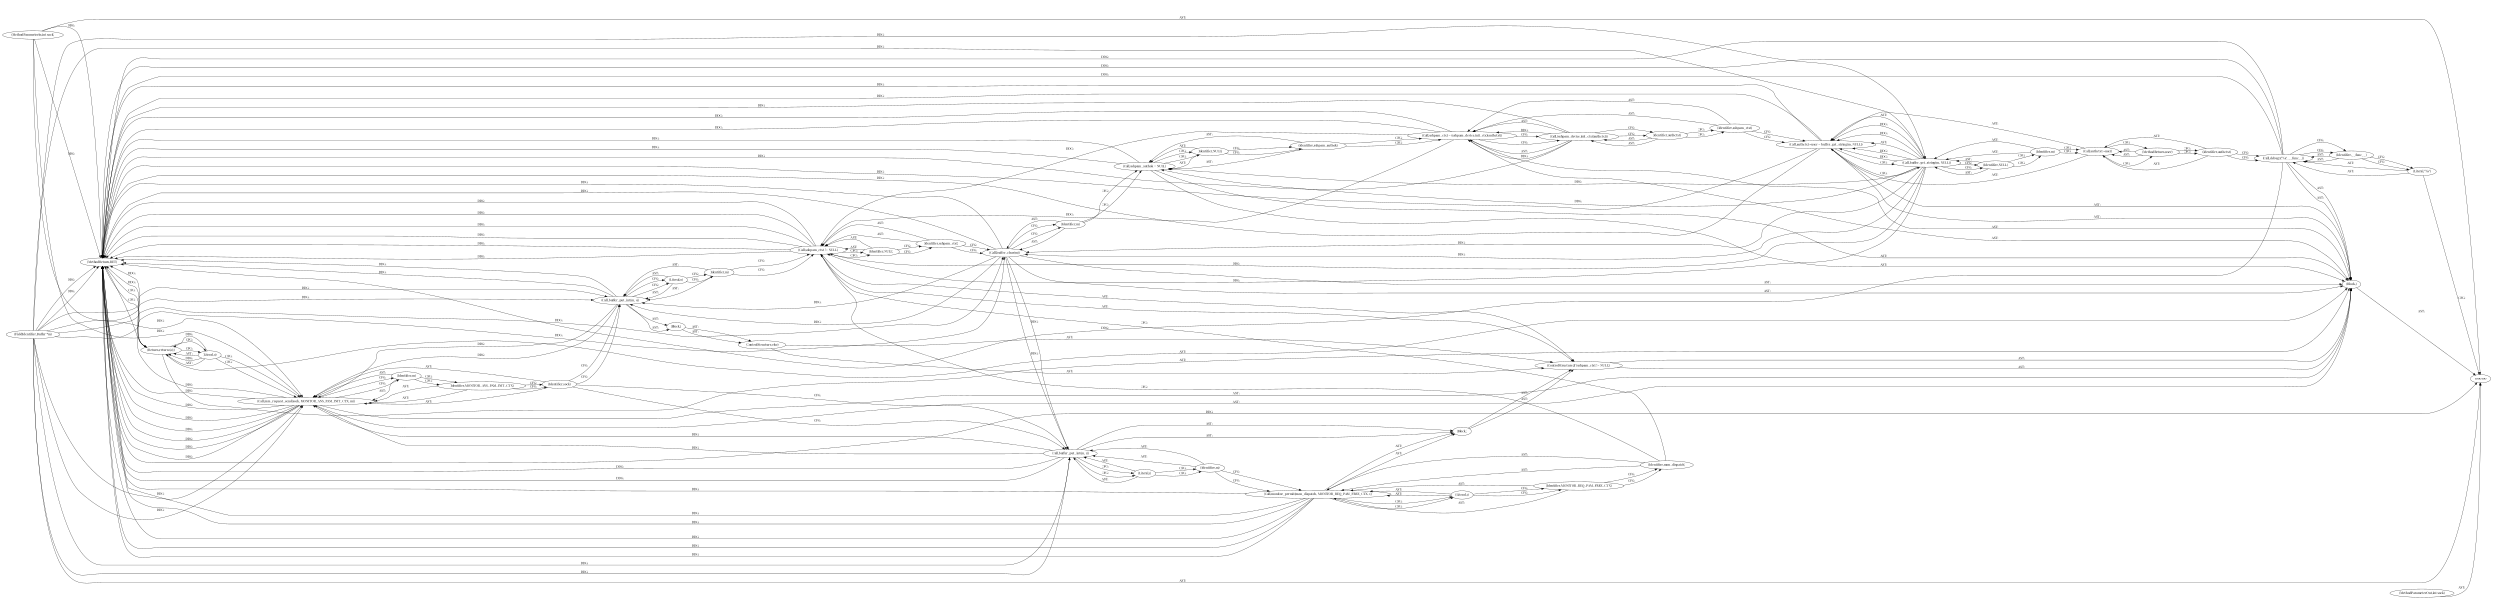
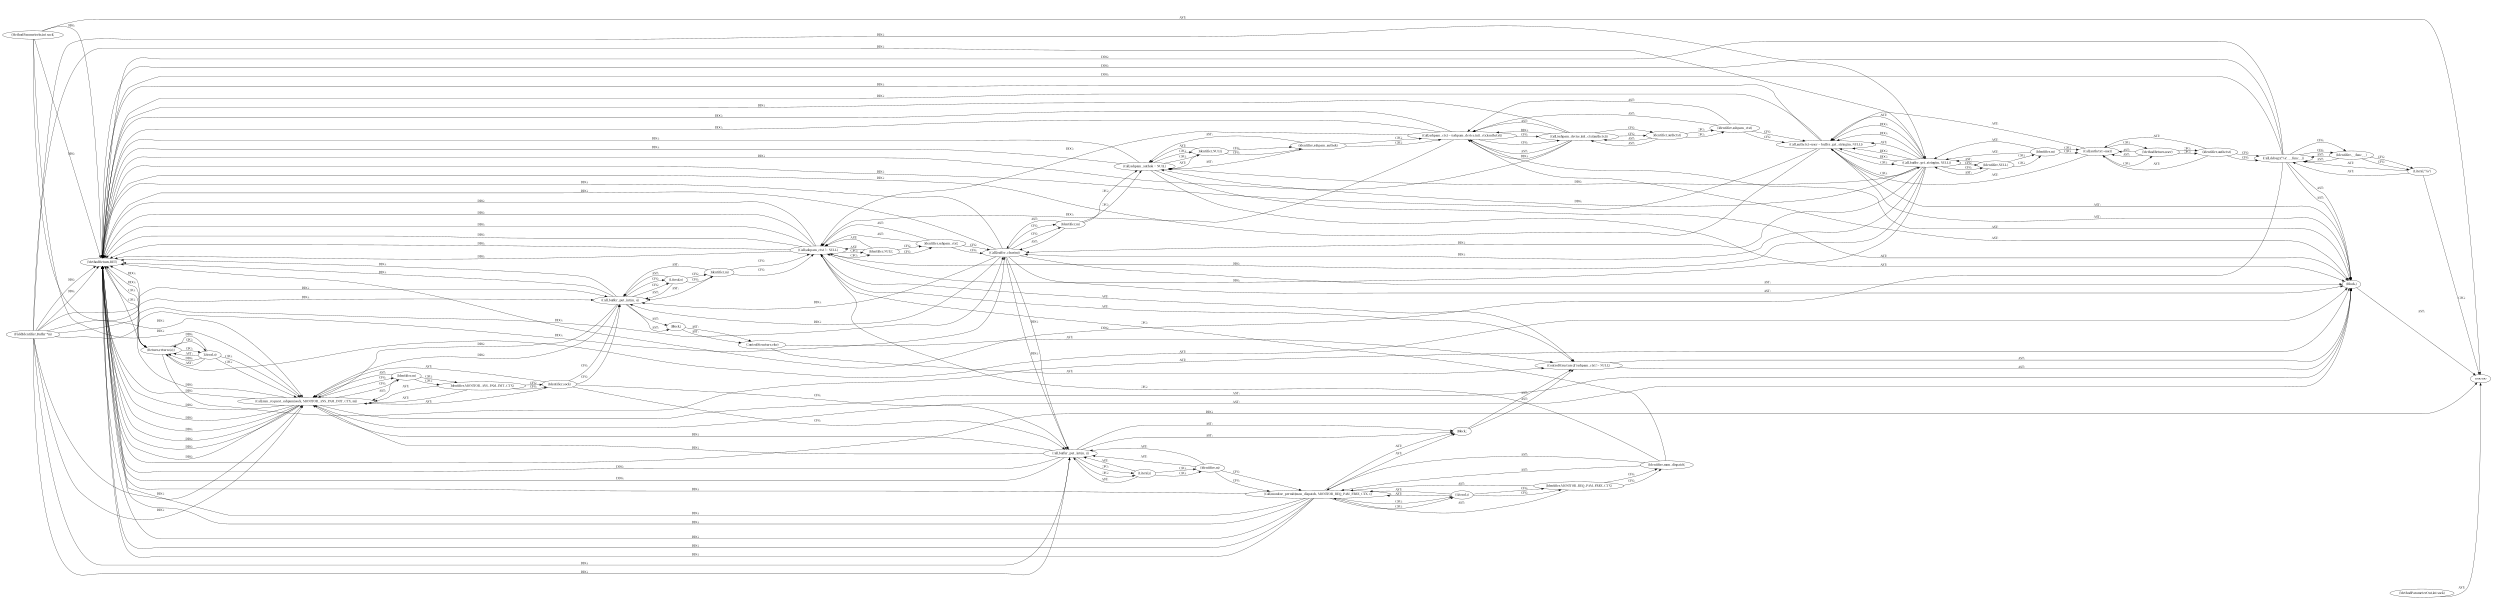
(306, 401) -> (306, 401)
(1230, 583) -> none
